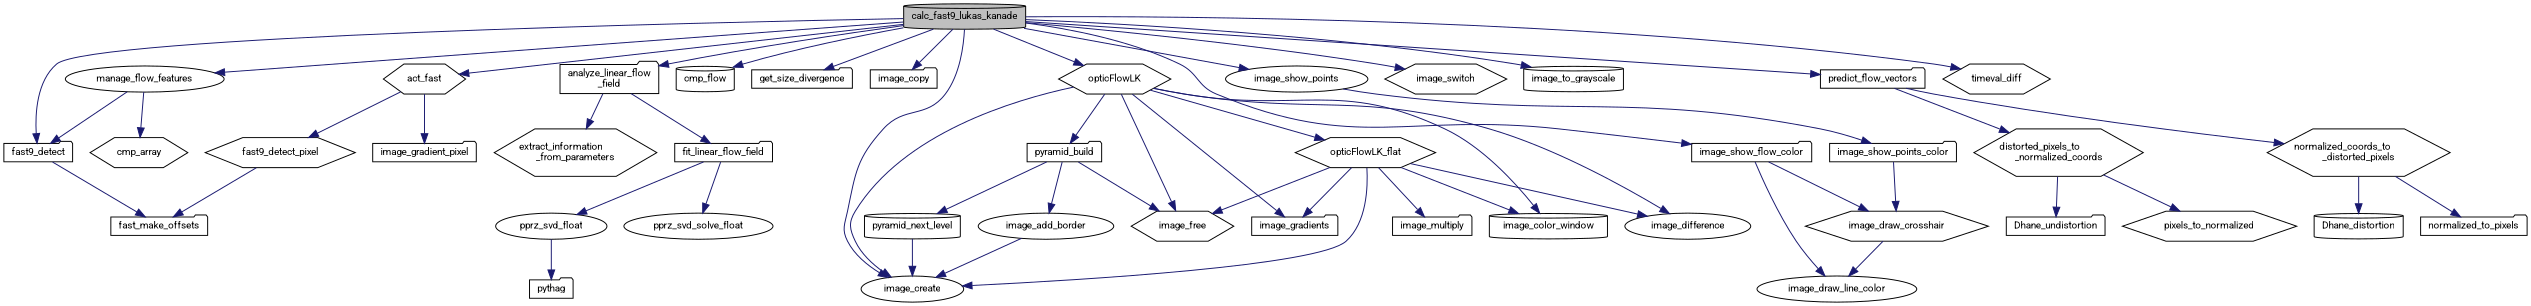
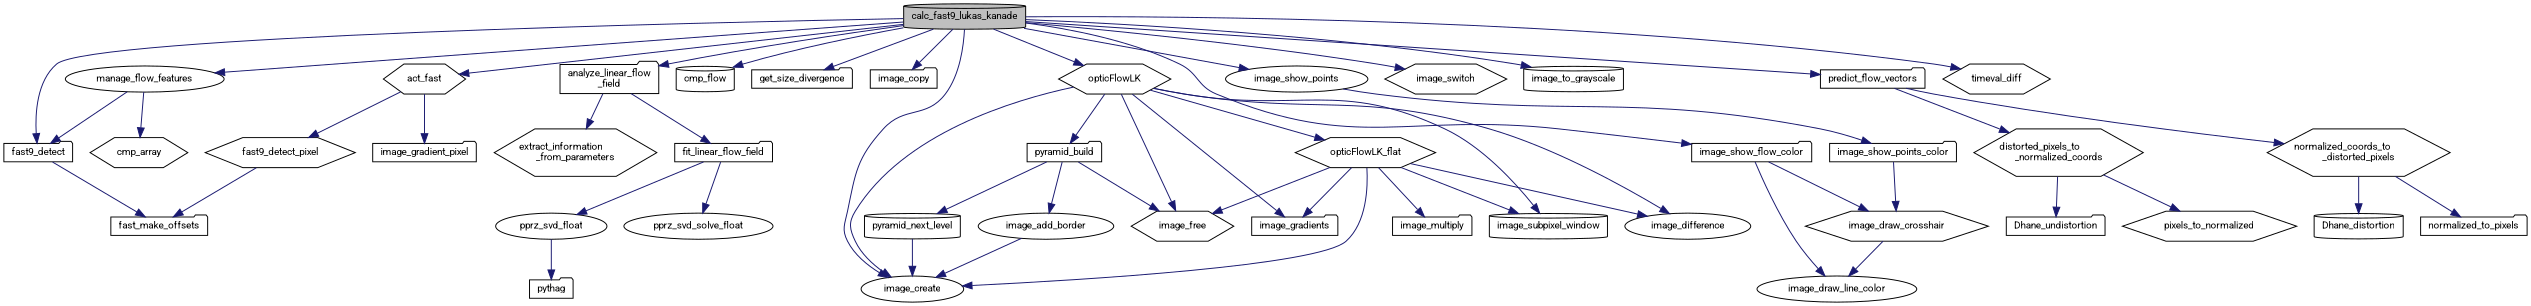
(1548, 226) -> (1548, 226)
